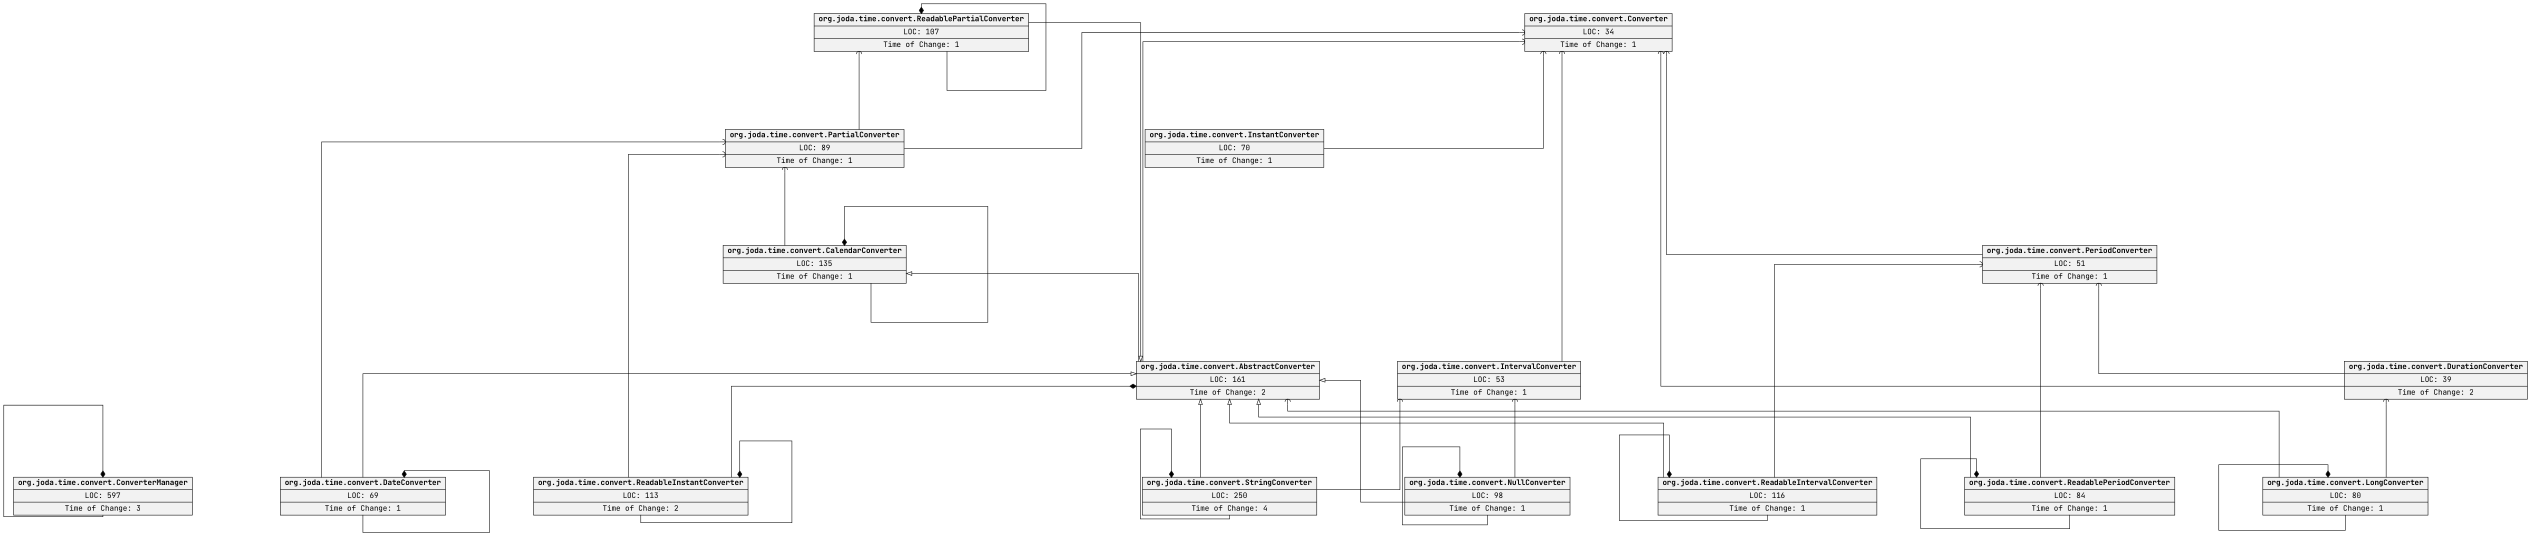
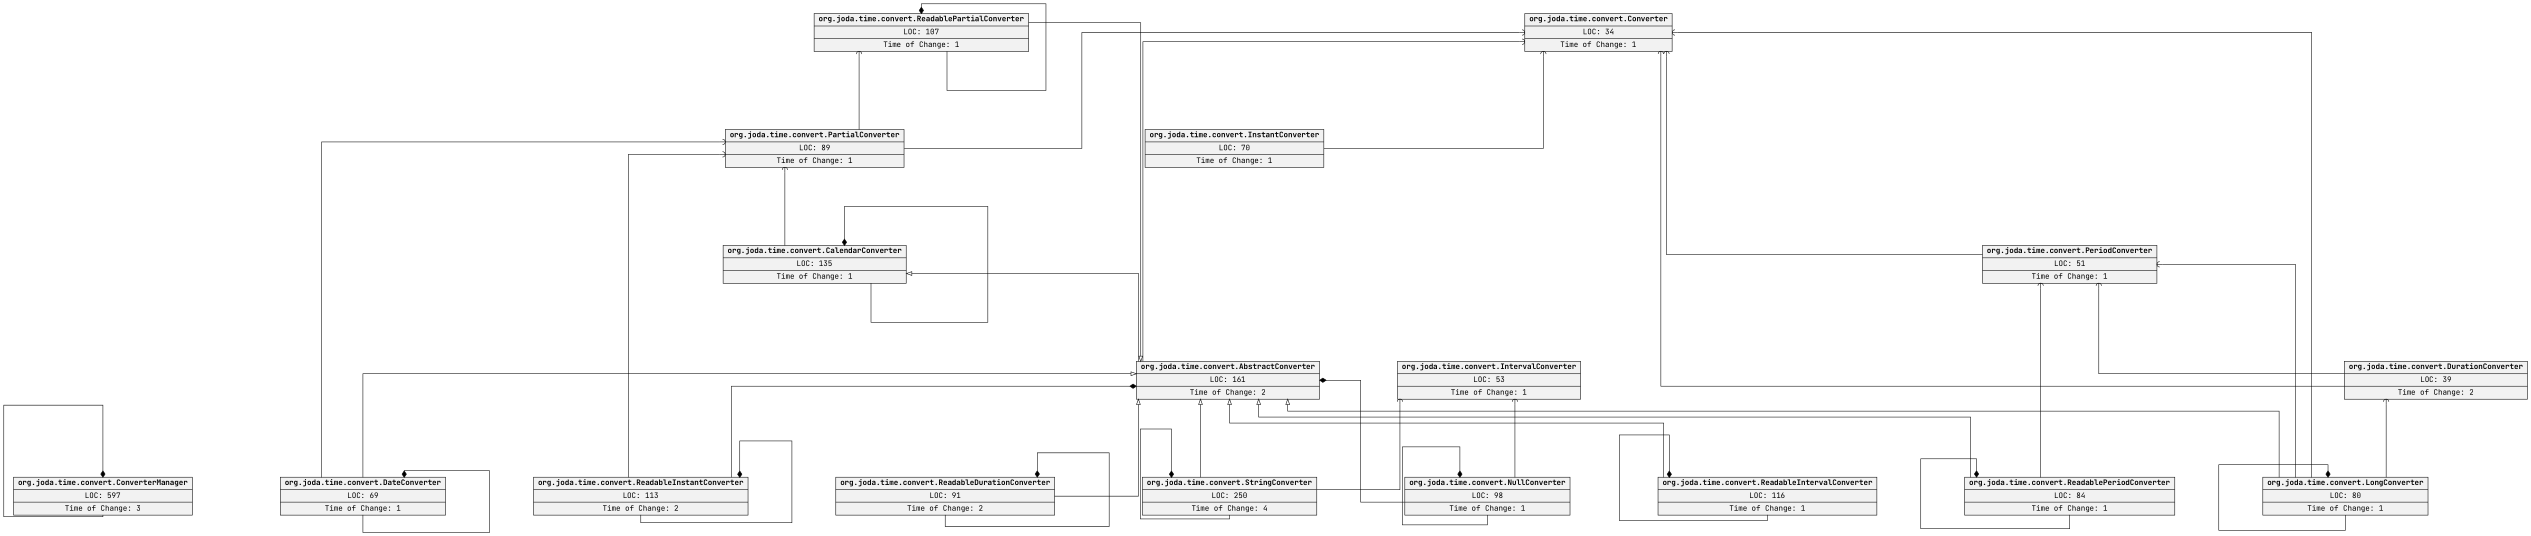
(1562, 209) -> (2217, 32)
(1774, 270) -> (2295, 304)
(1813, 411) -> (1813, 411)
(1361, 445) -> (1361, 445)
none -> (945, 496)
